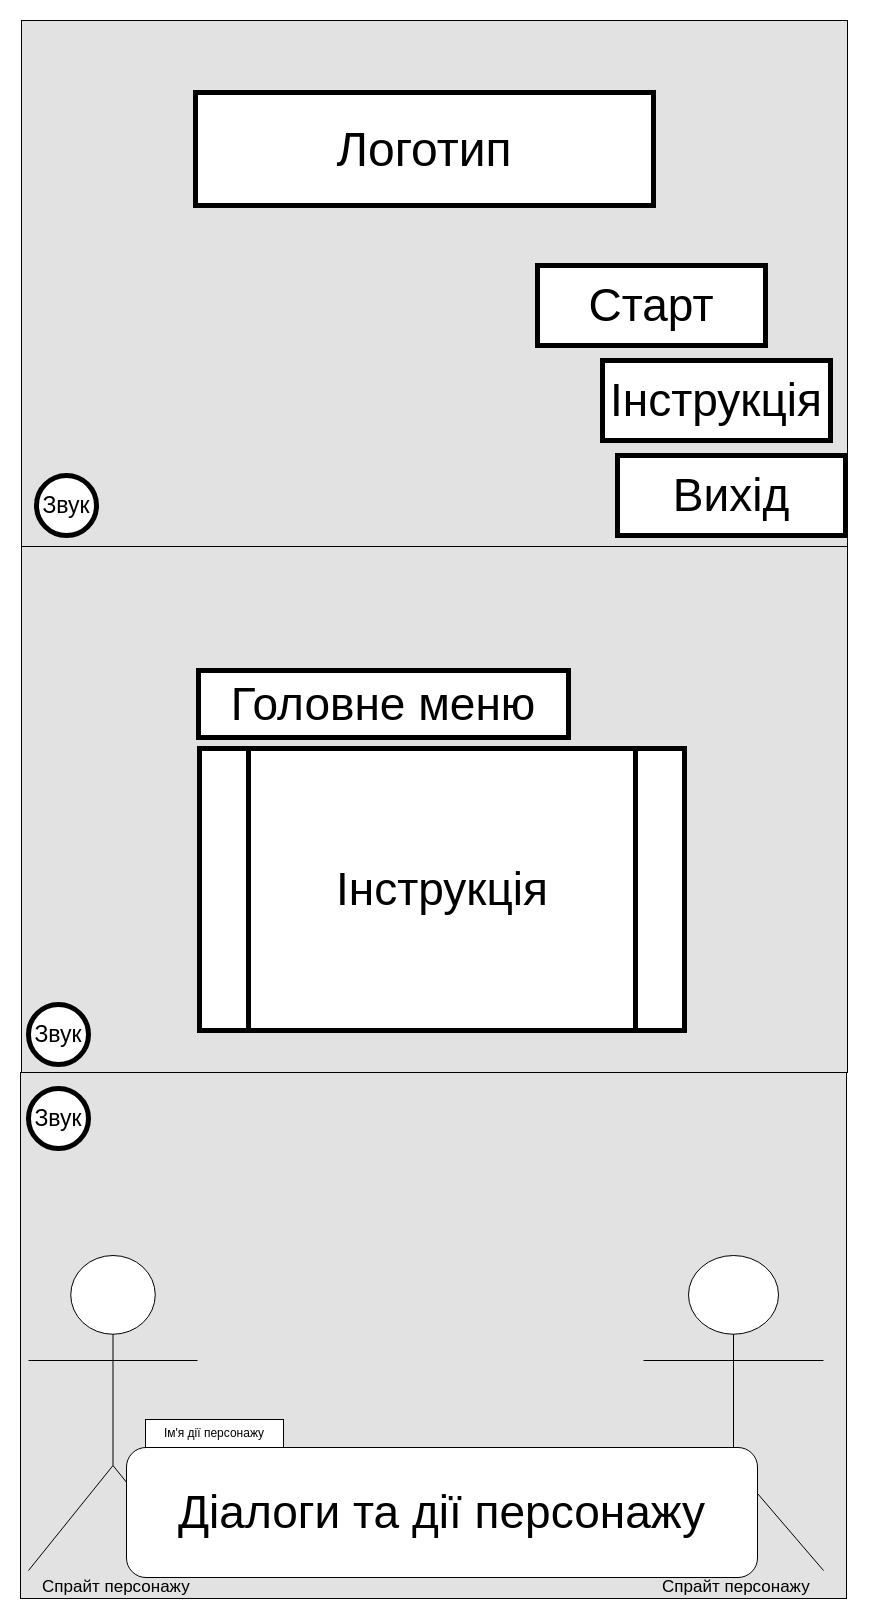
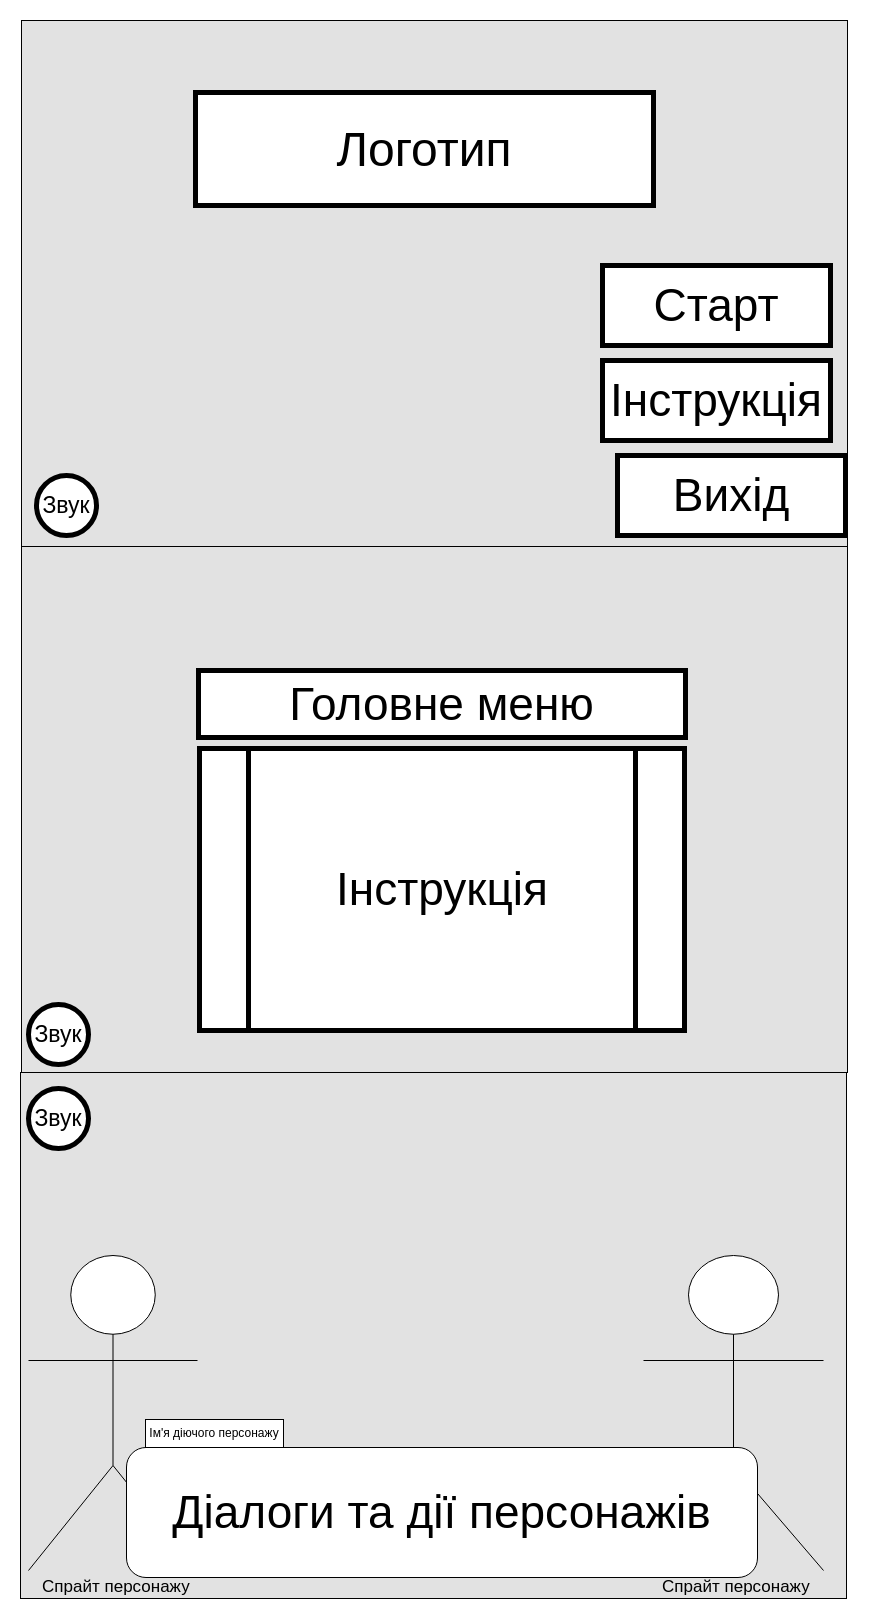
(652, 306) -> (717, 306)
(384, 704) -> (442, 704)
(215, 1434) -> (215, 1434)
(442, 1513) -> (442, 1513)
